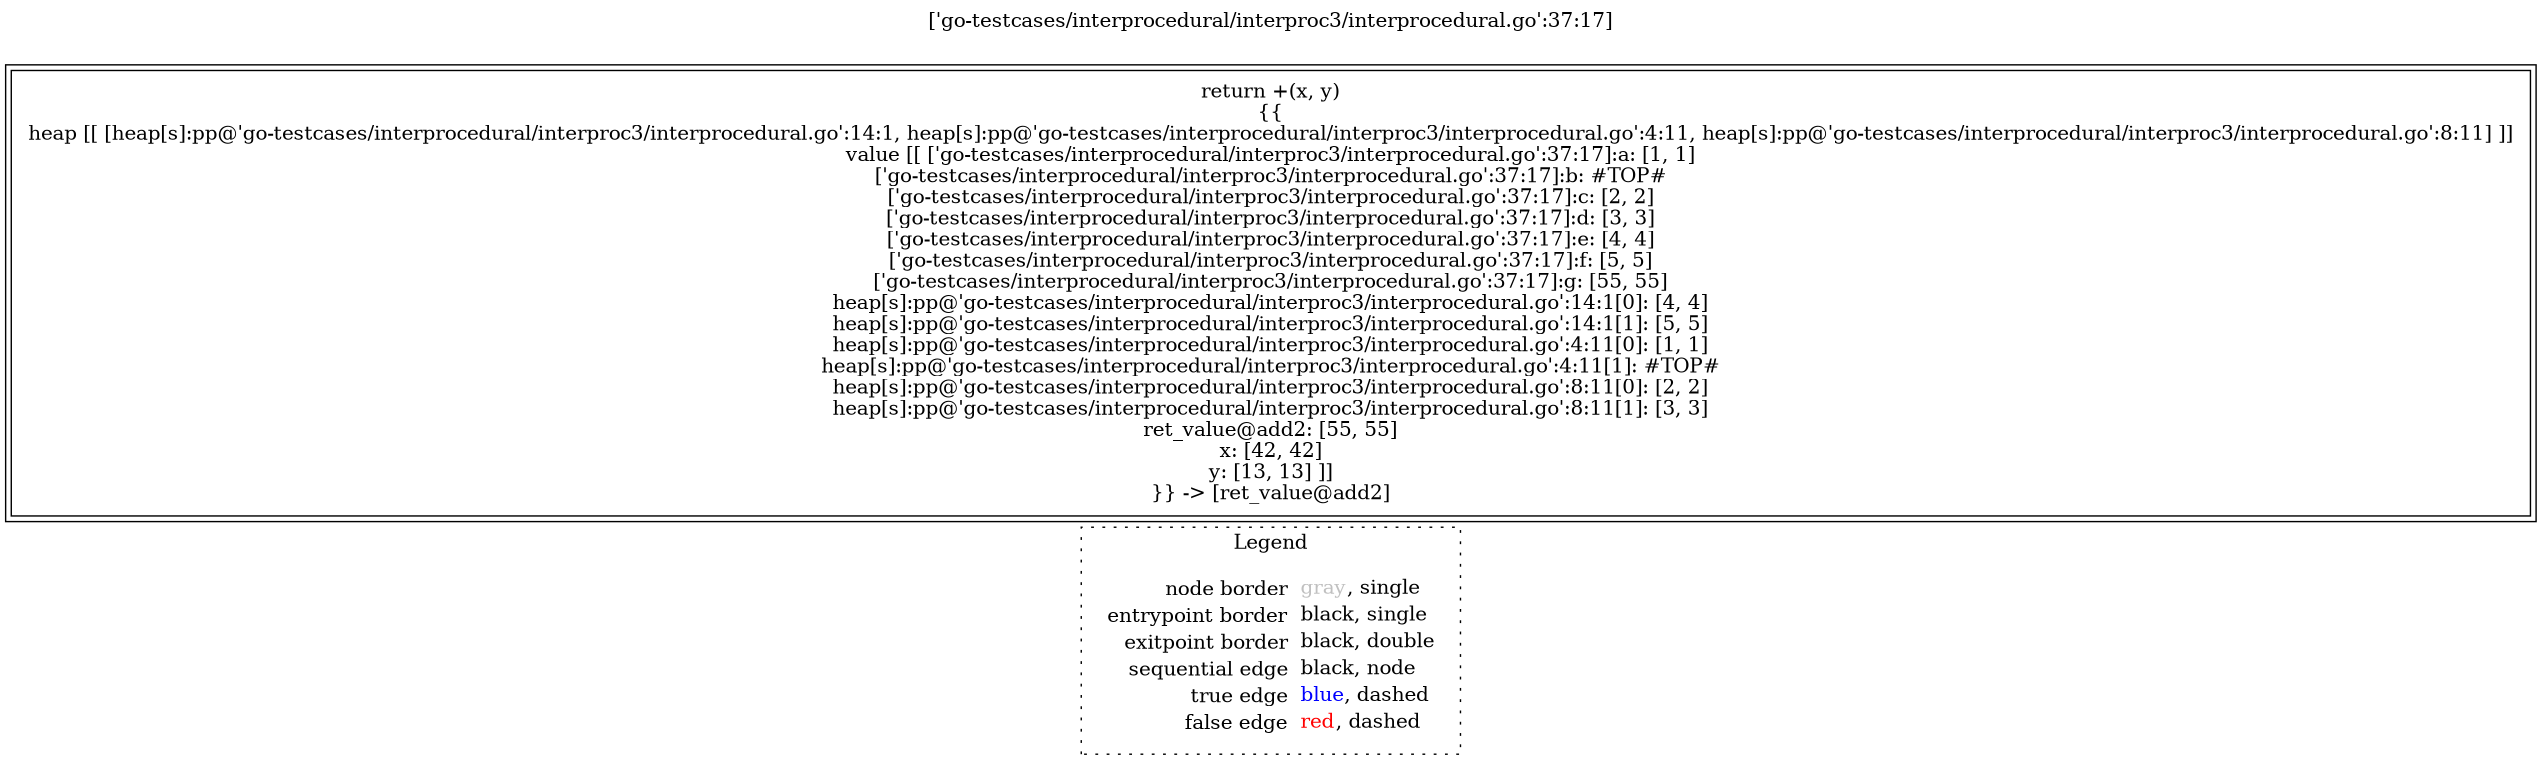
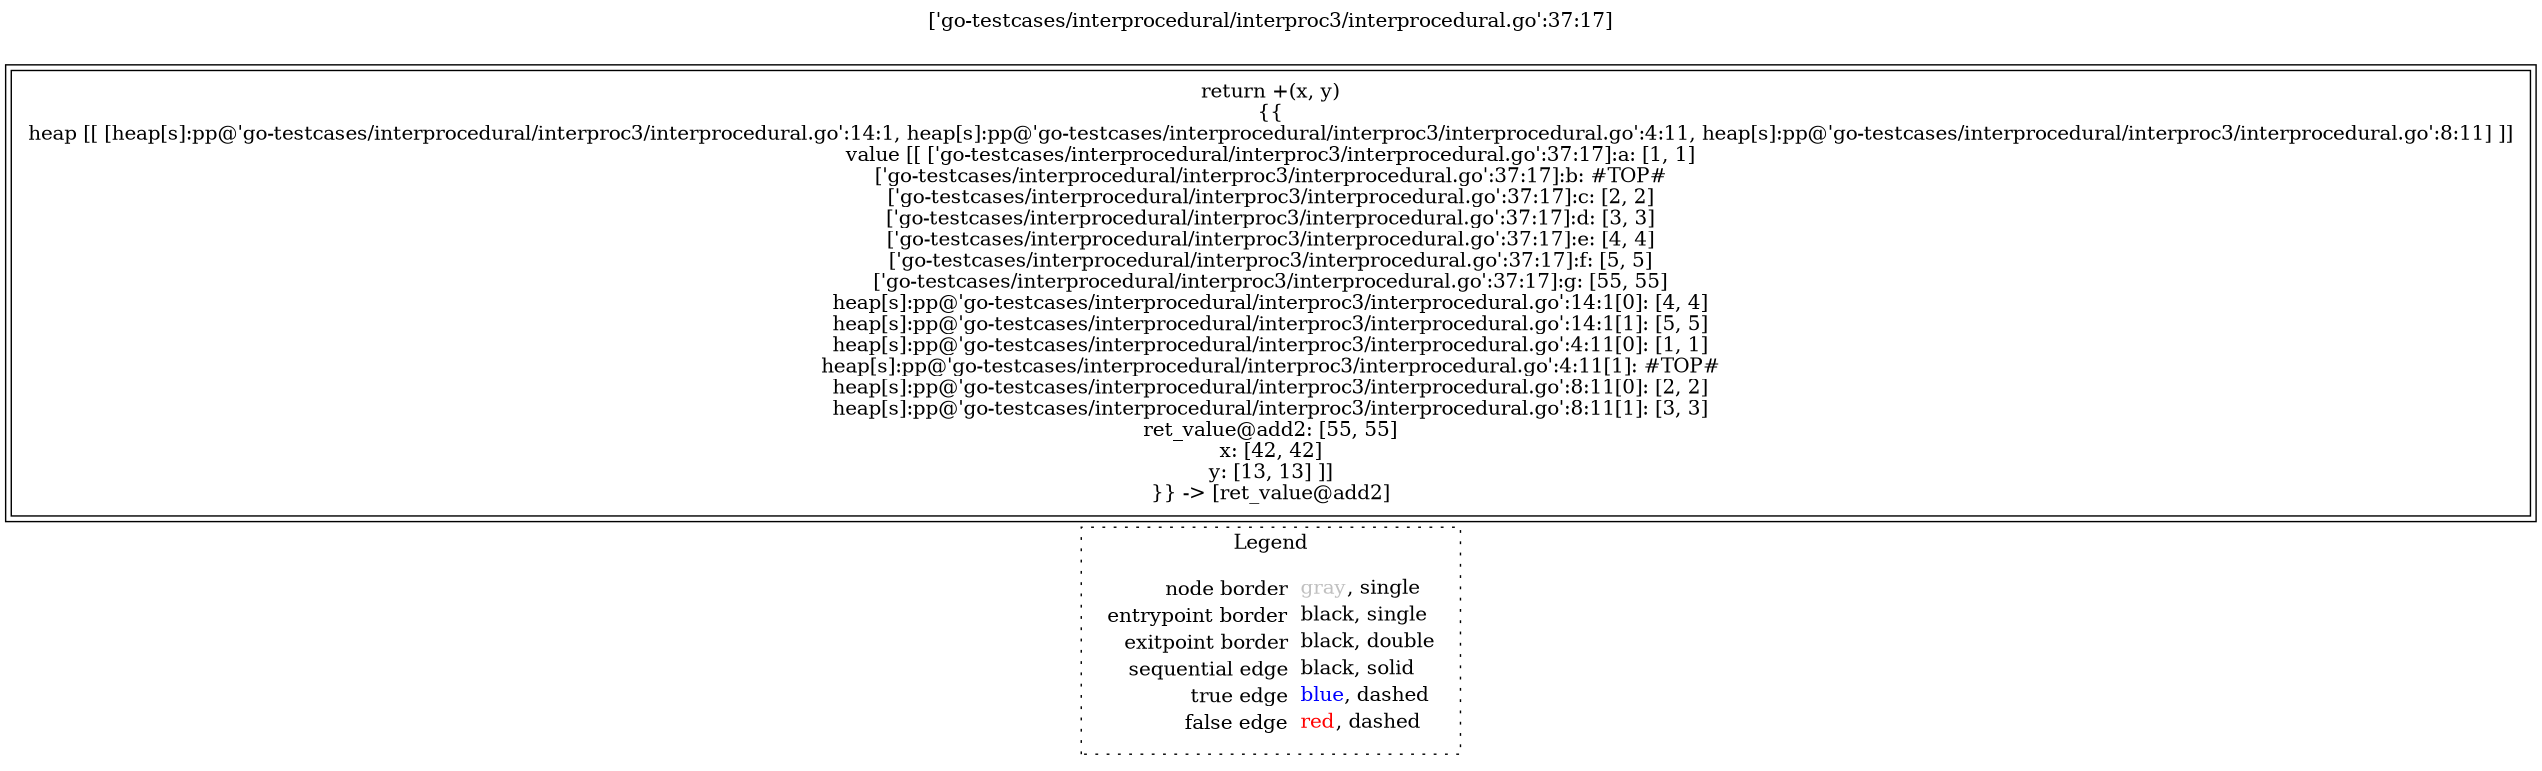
(1385, 668) -> (1384, 668)
